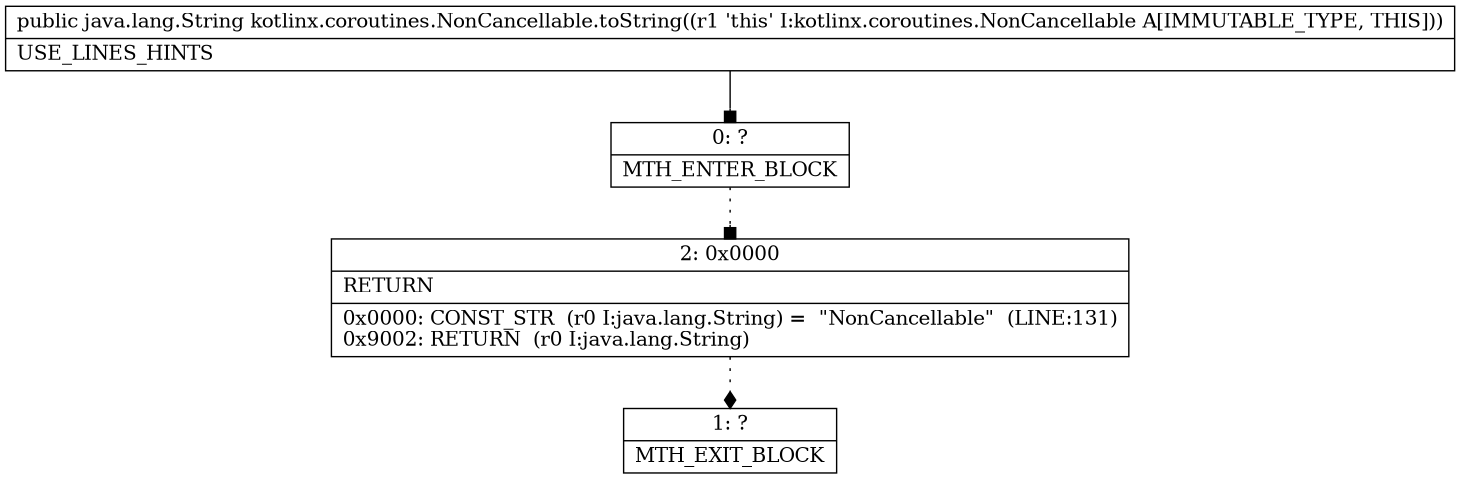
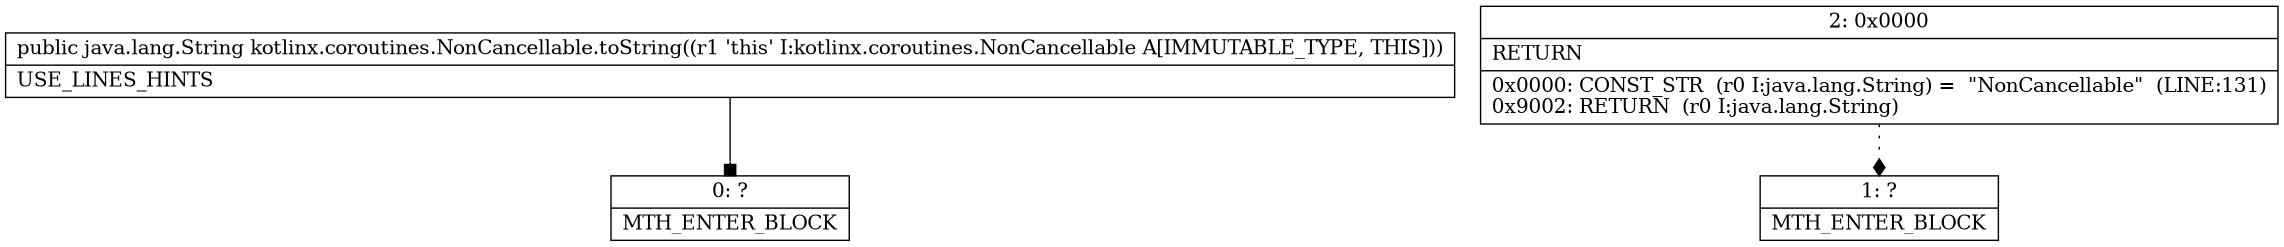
(730, 206) -> none
(730, 456) -> (1879, 224)
